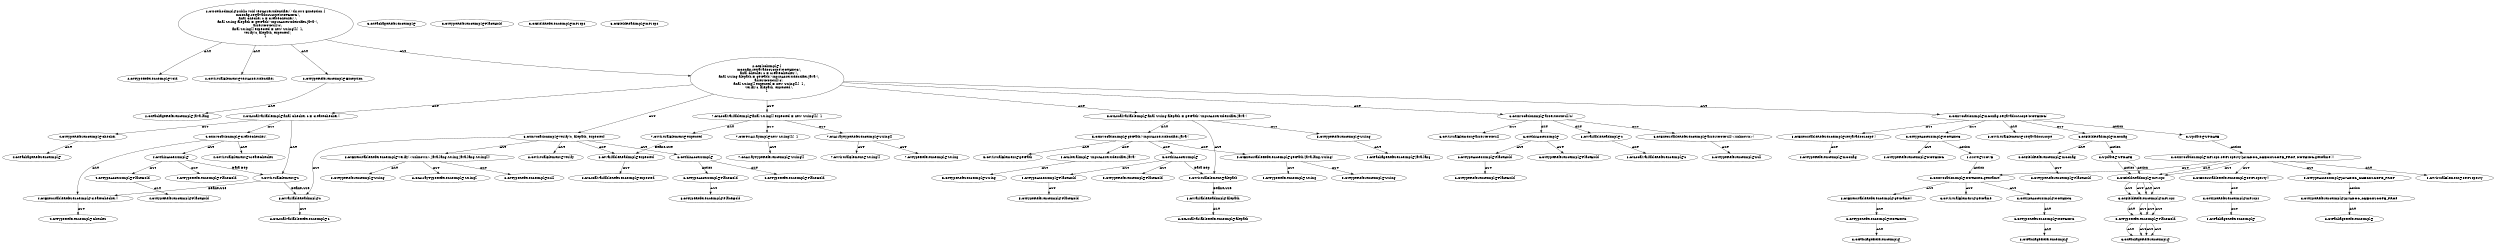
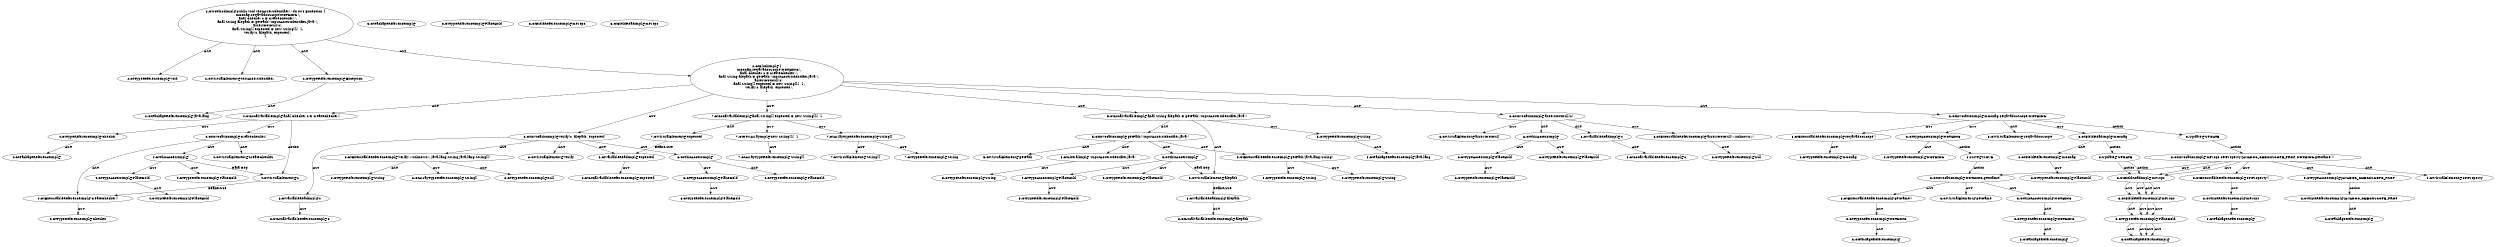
(294, 147) -> (294, 147)
(707, 168) -> (707, 168)
(289, 187) -> none
